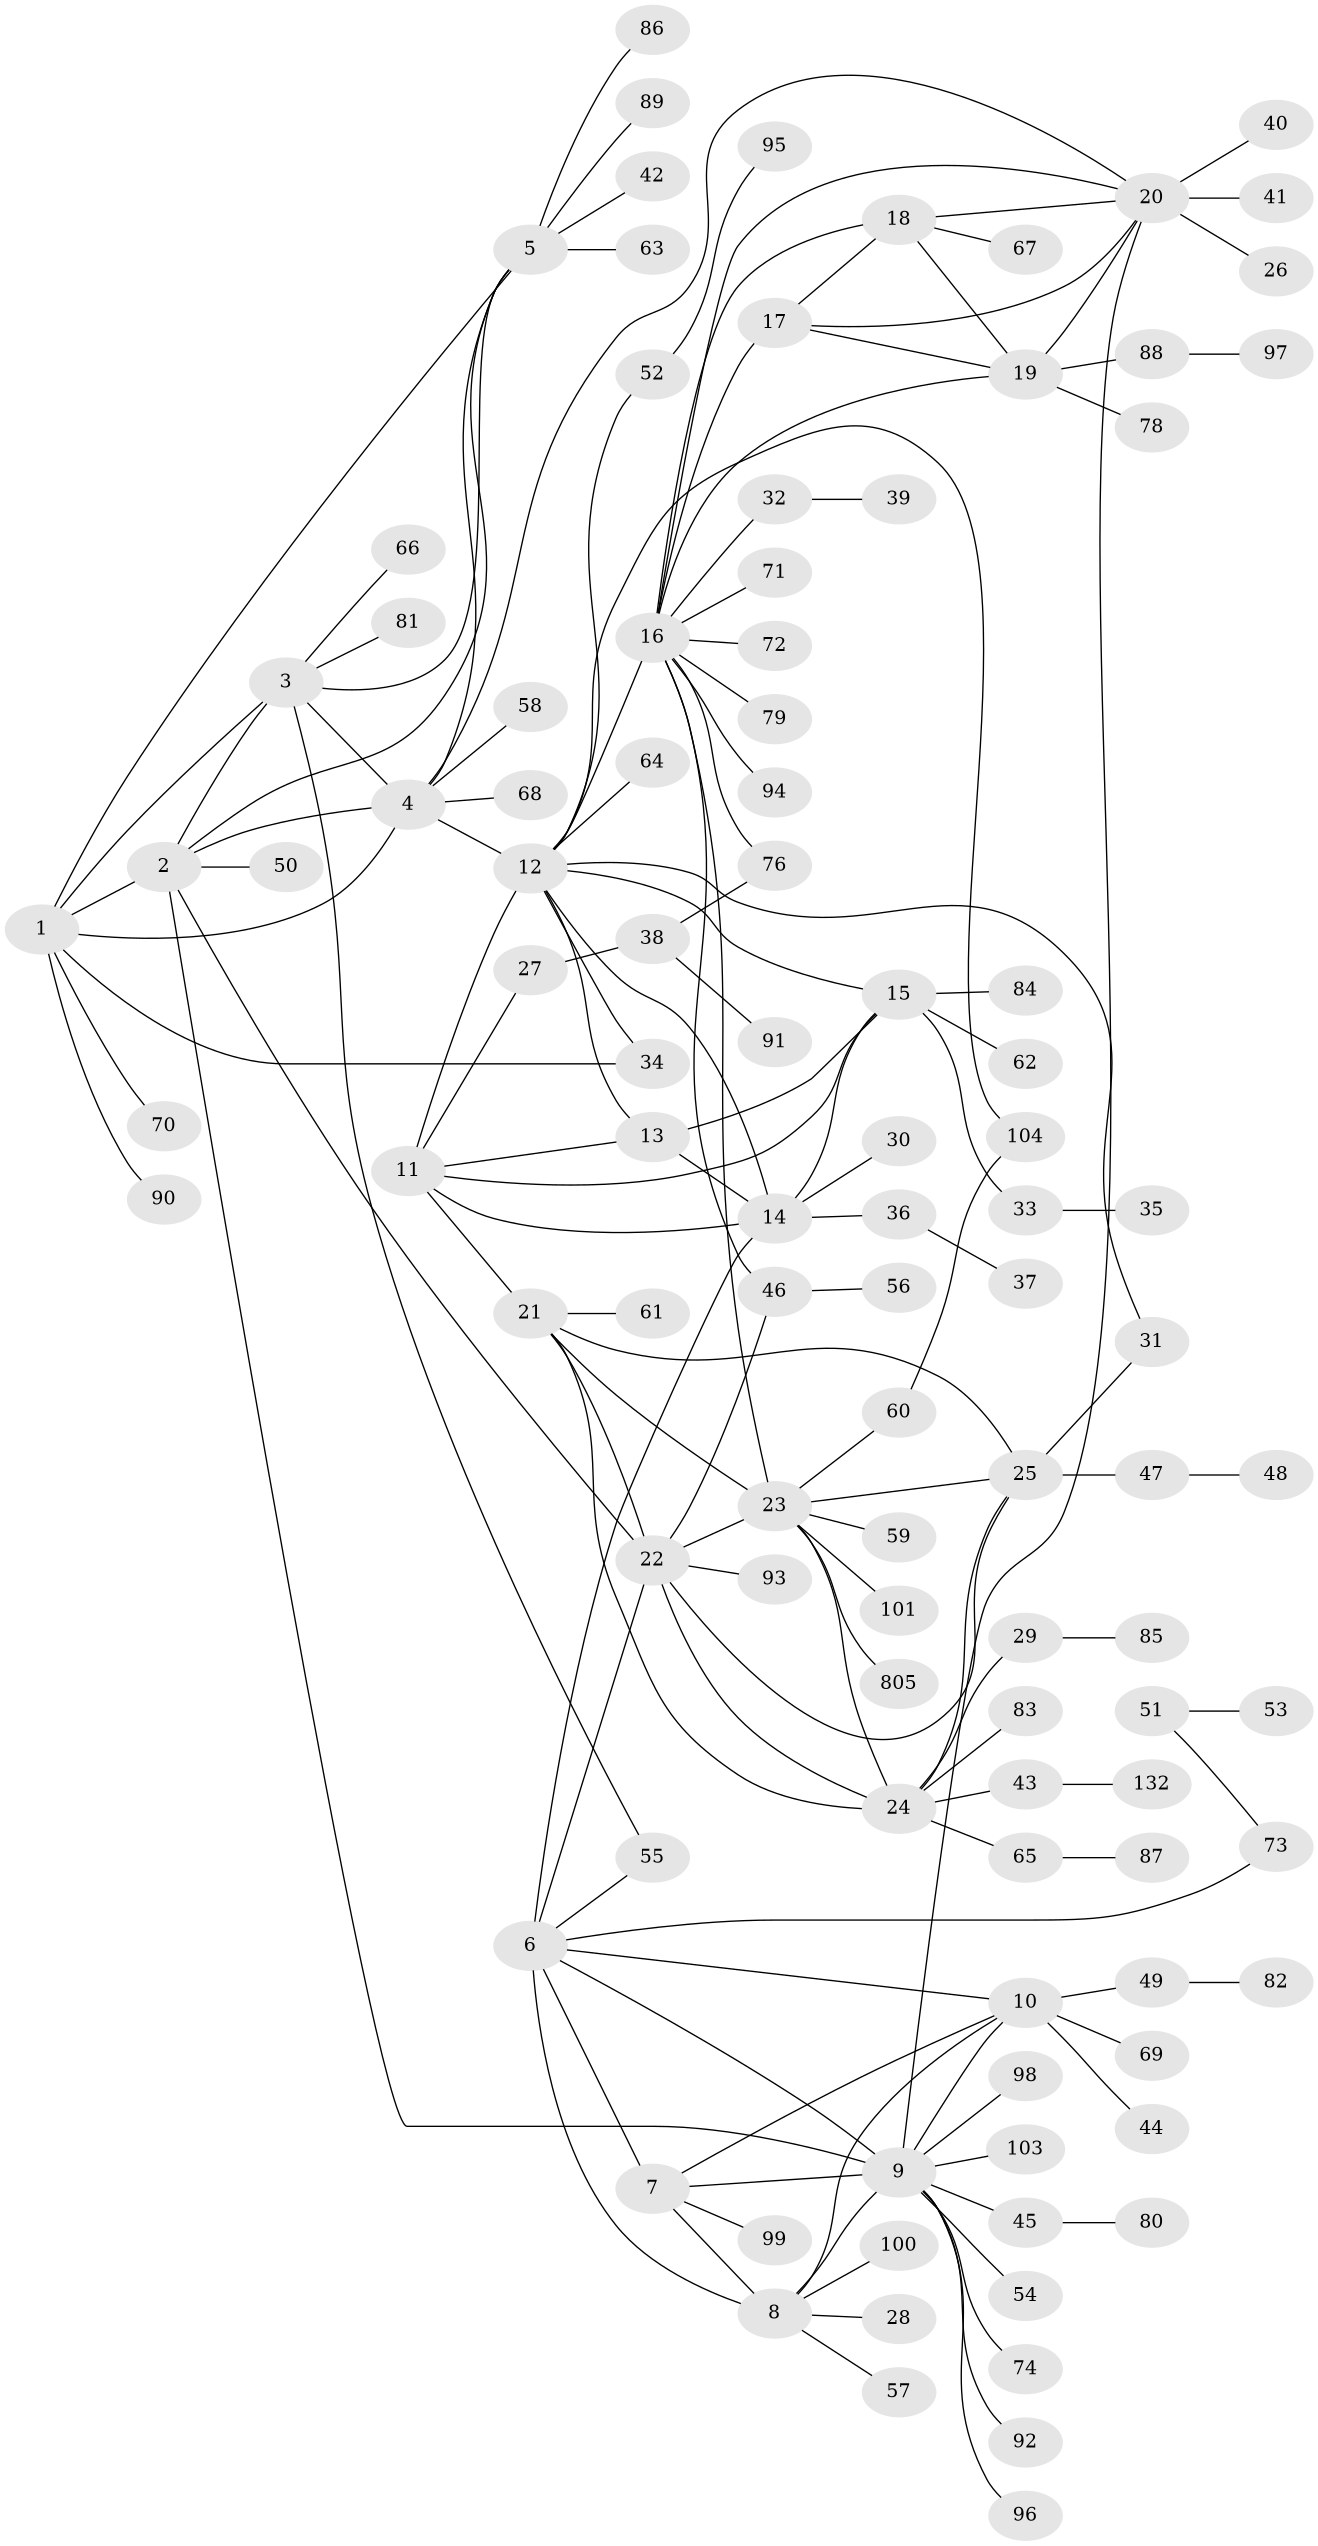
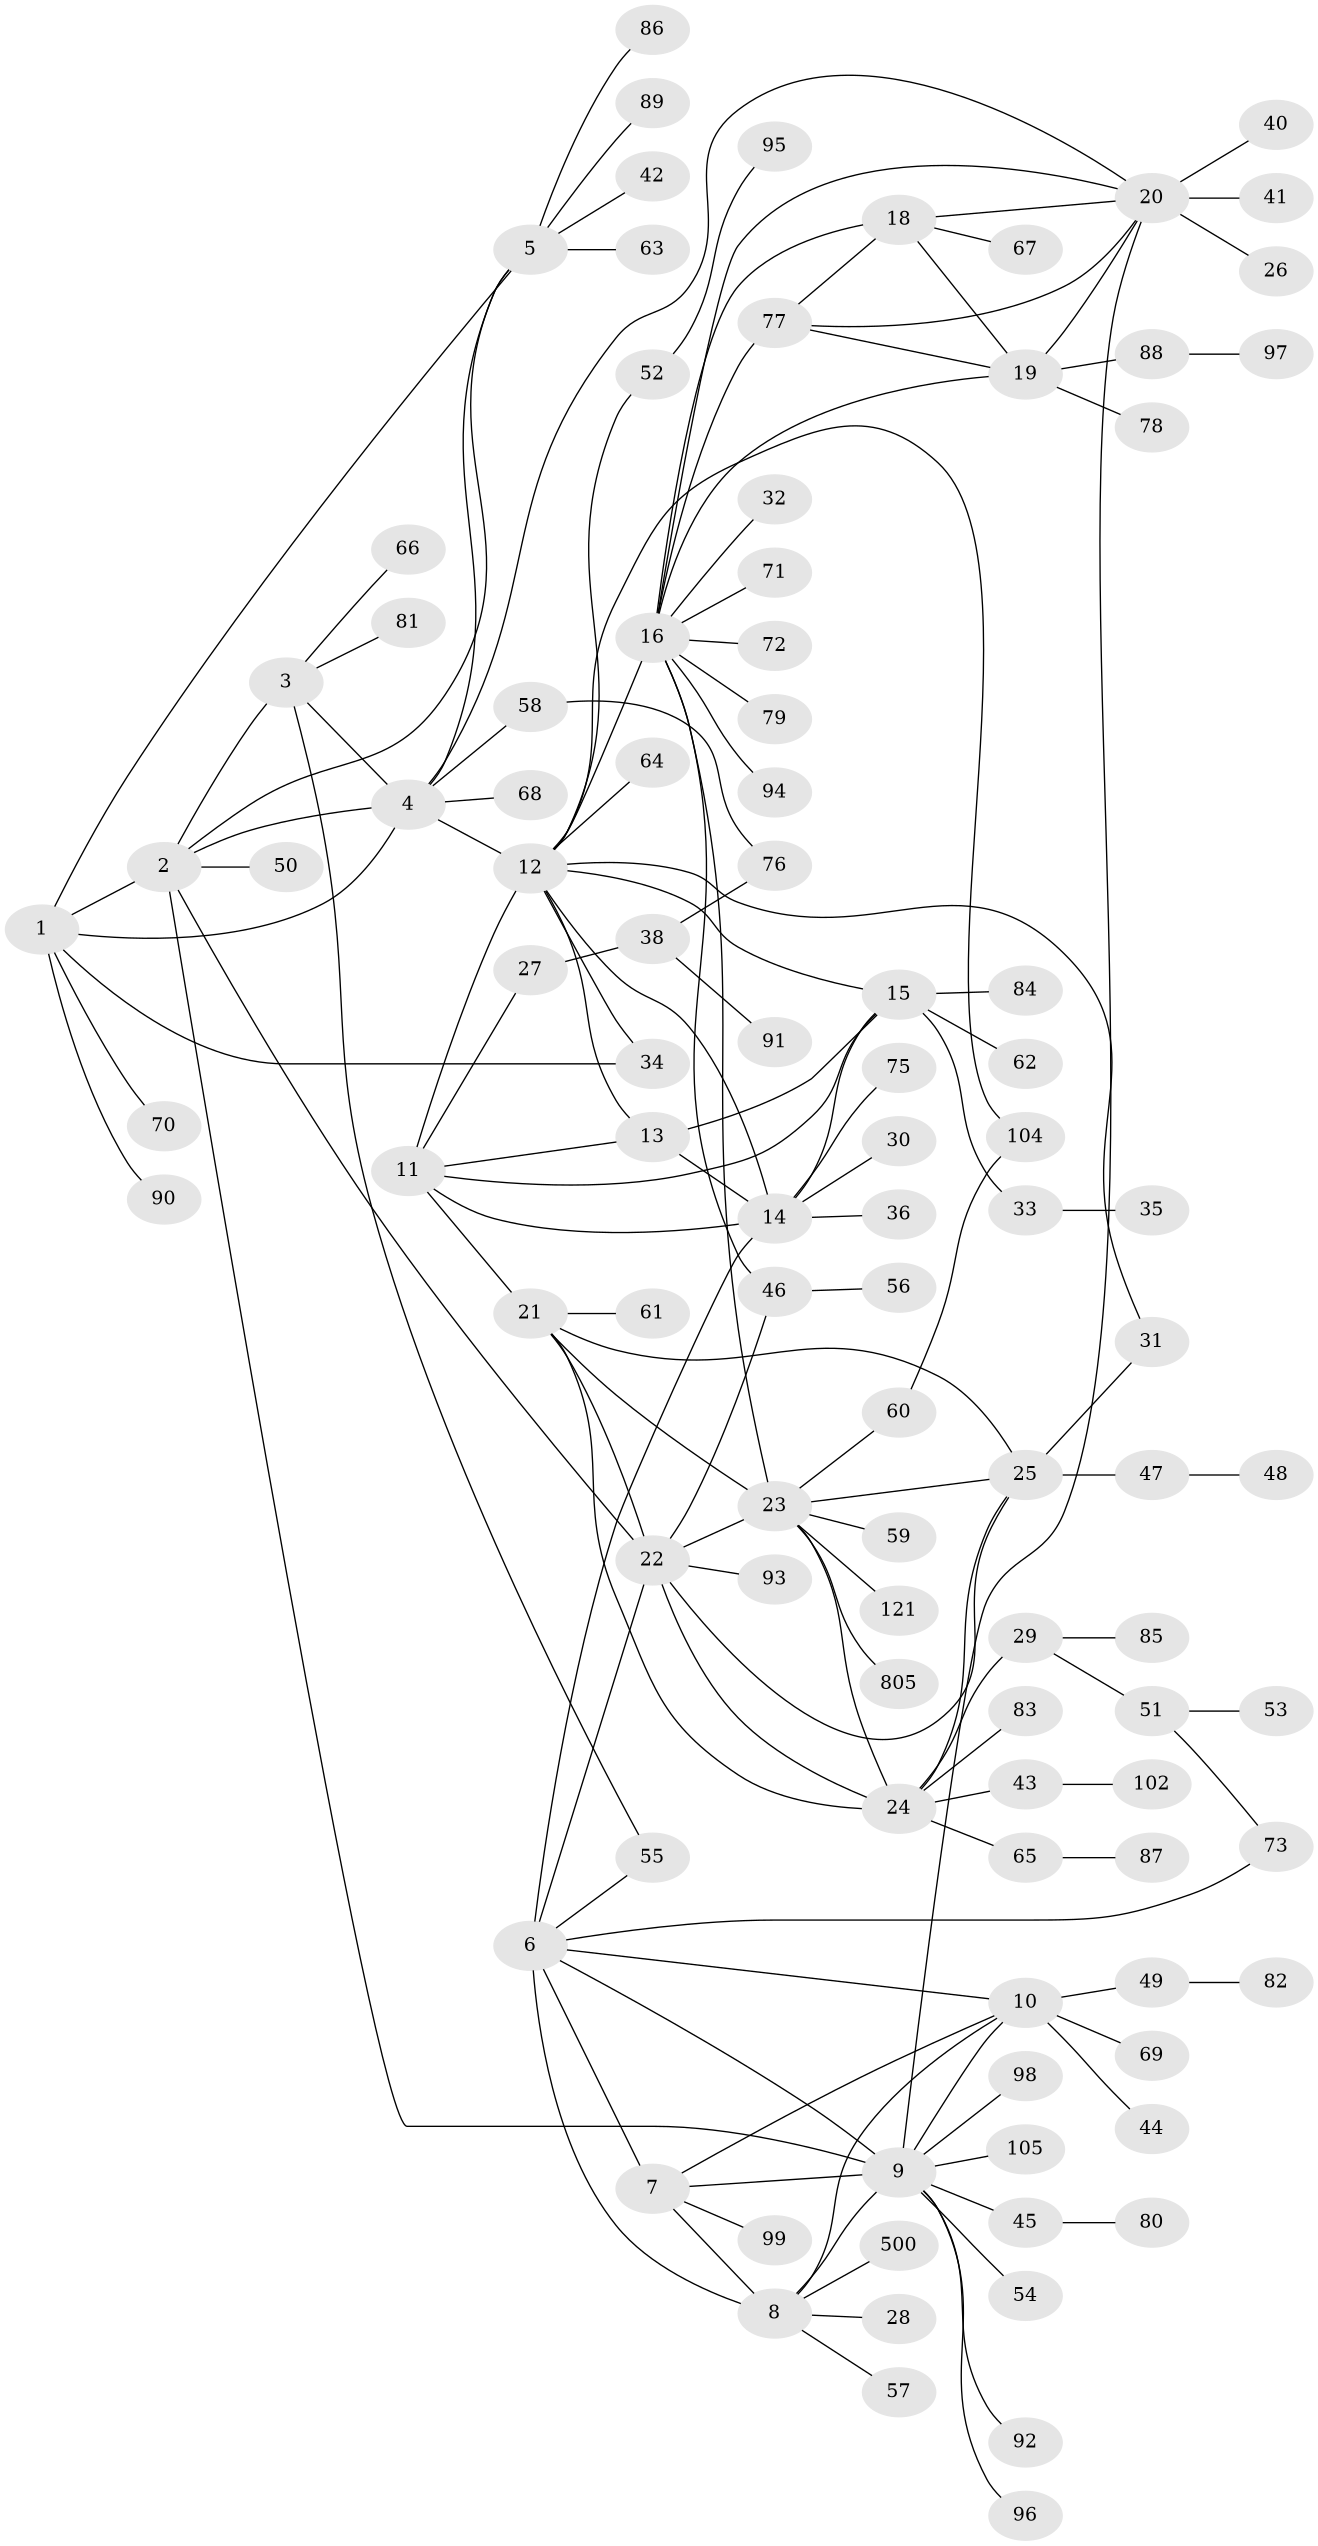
(775, 323) -> (775, 323)
(899, 499) -> none
(464, 622) -> none
(712, 753) -> (703, 739)
(157, 801) -> none
none -> (899, 1068)
(1026, 1284) -> none
(899, 1611) -> (899, 1611)
none -> (1089, 1674)
(1152, 1784) -> (1152, 1784)
(1026, 2149) -> (1026, 2149)
(899, 2246) -> (899, 2246)
(1026, 2369) -> none
